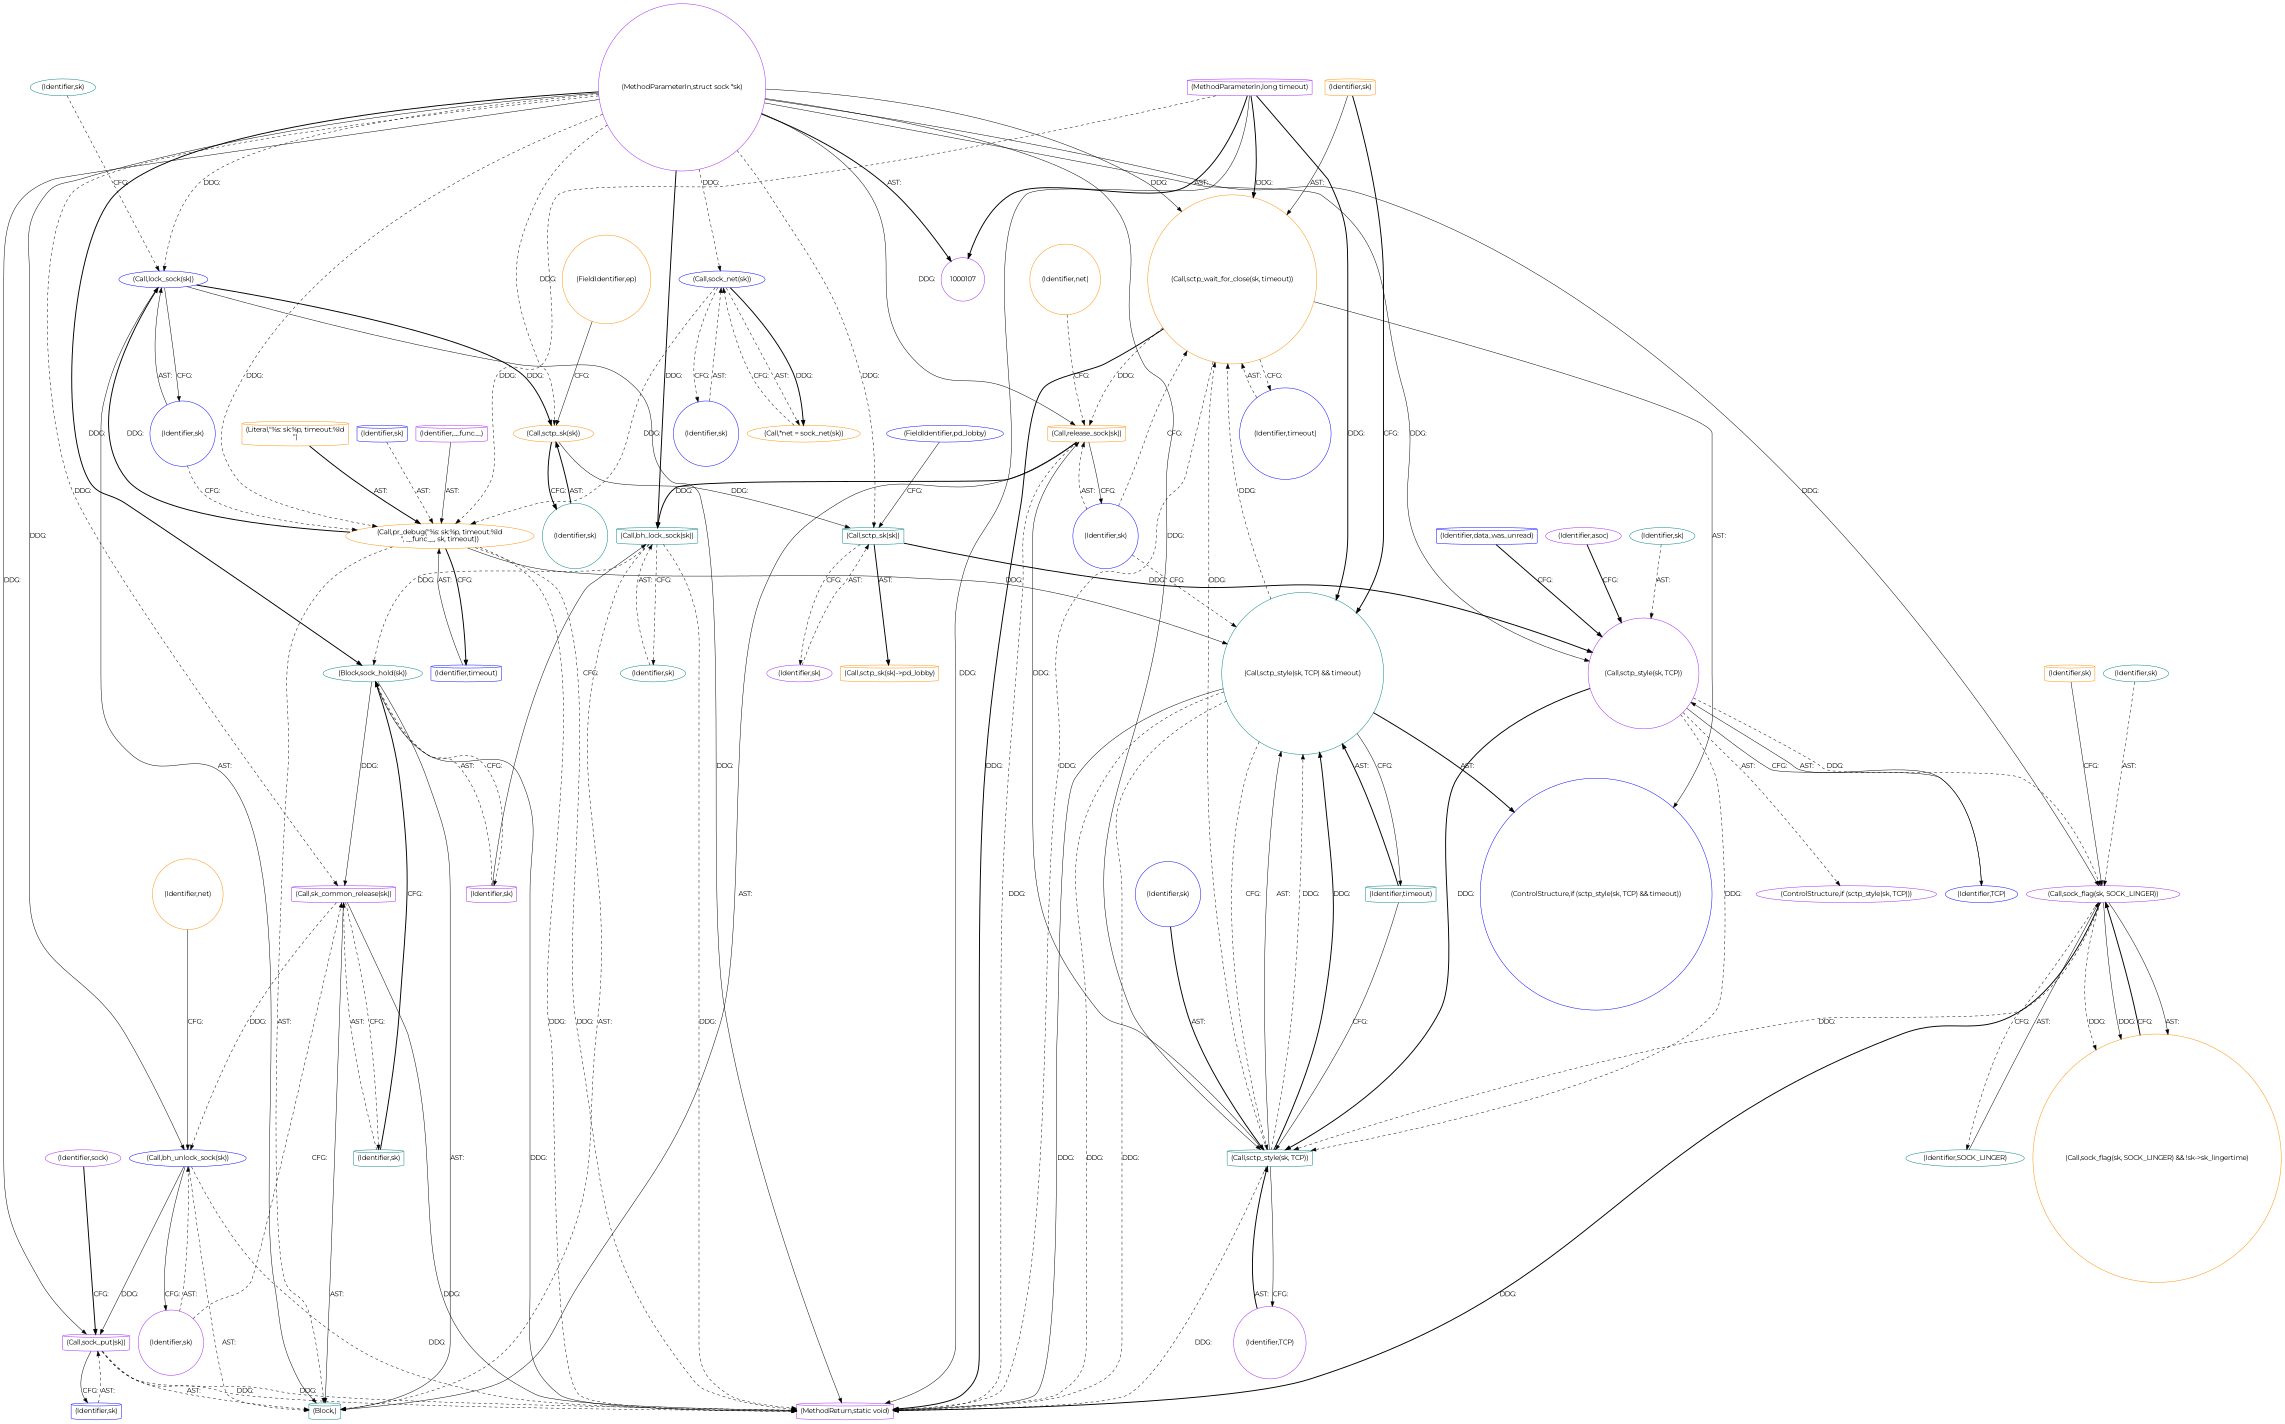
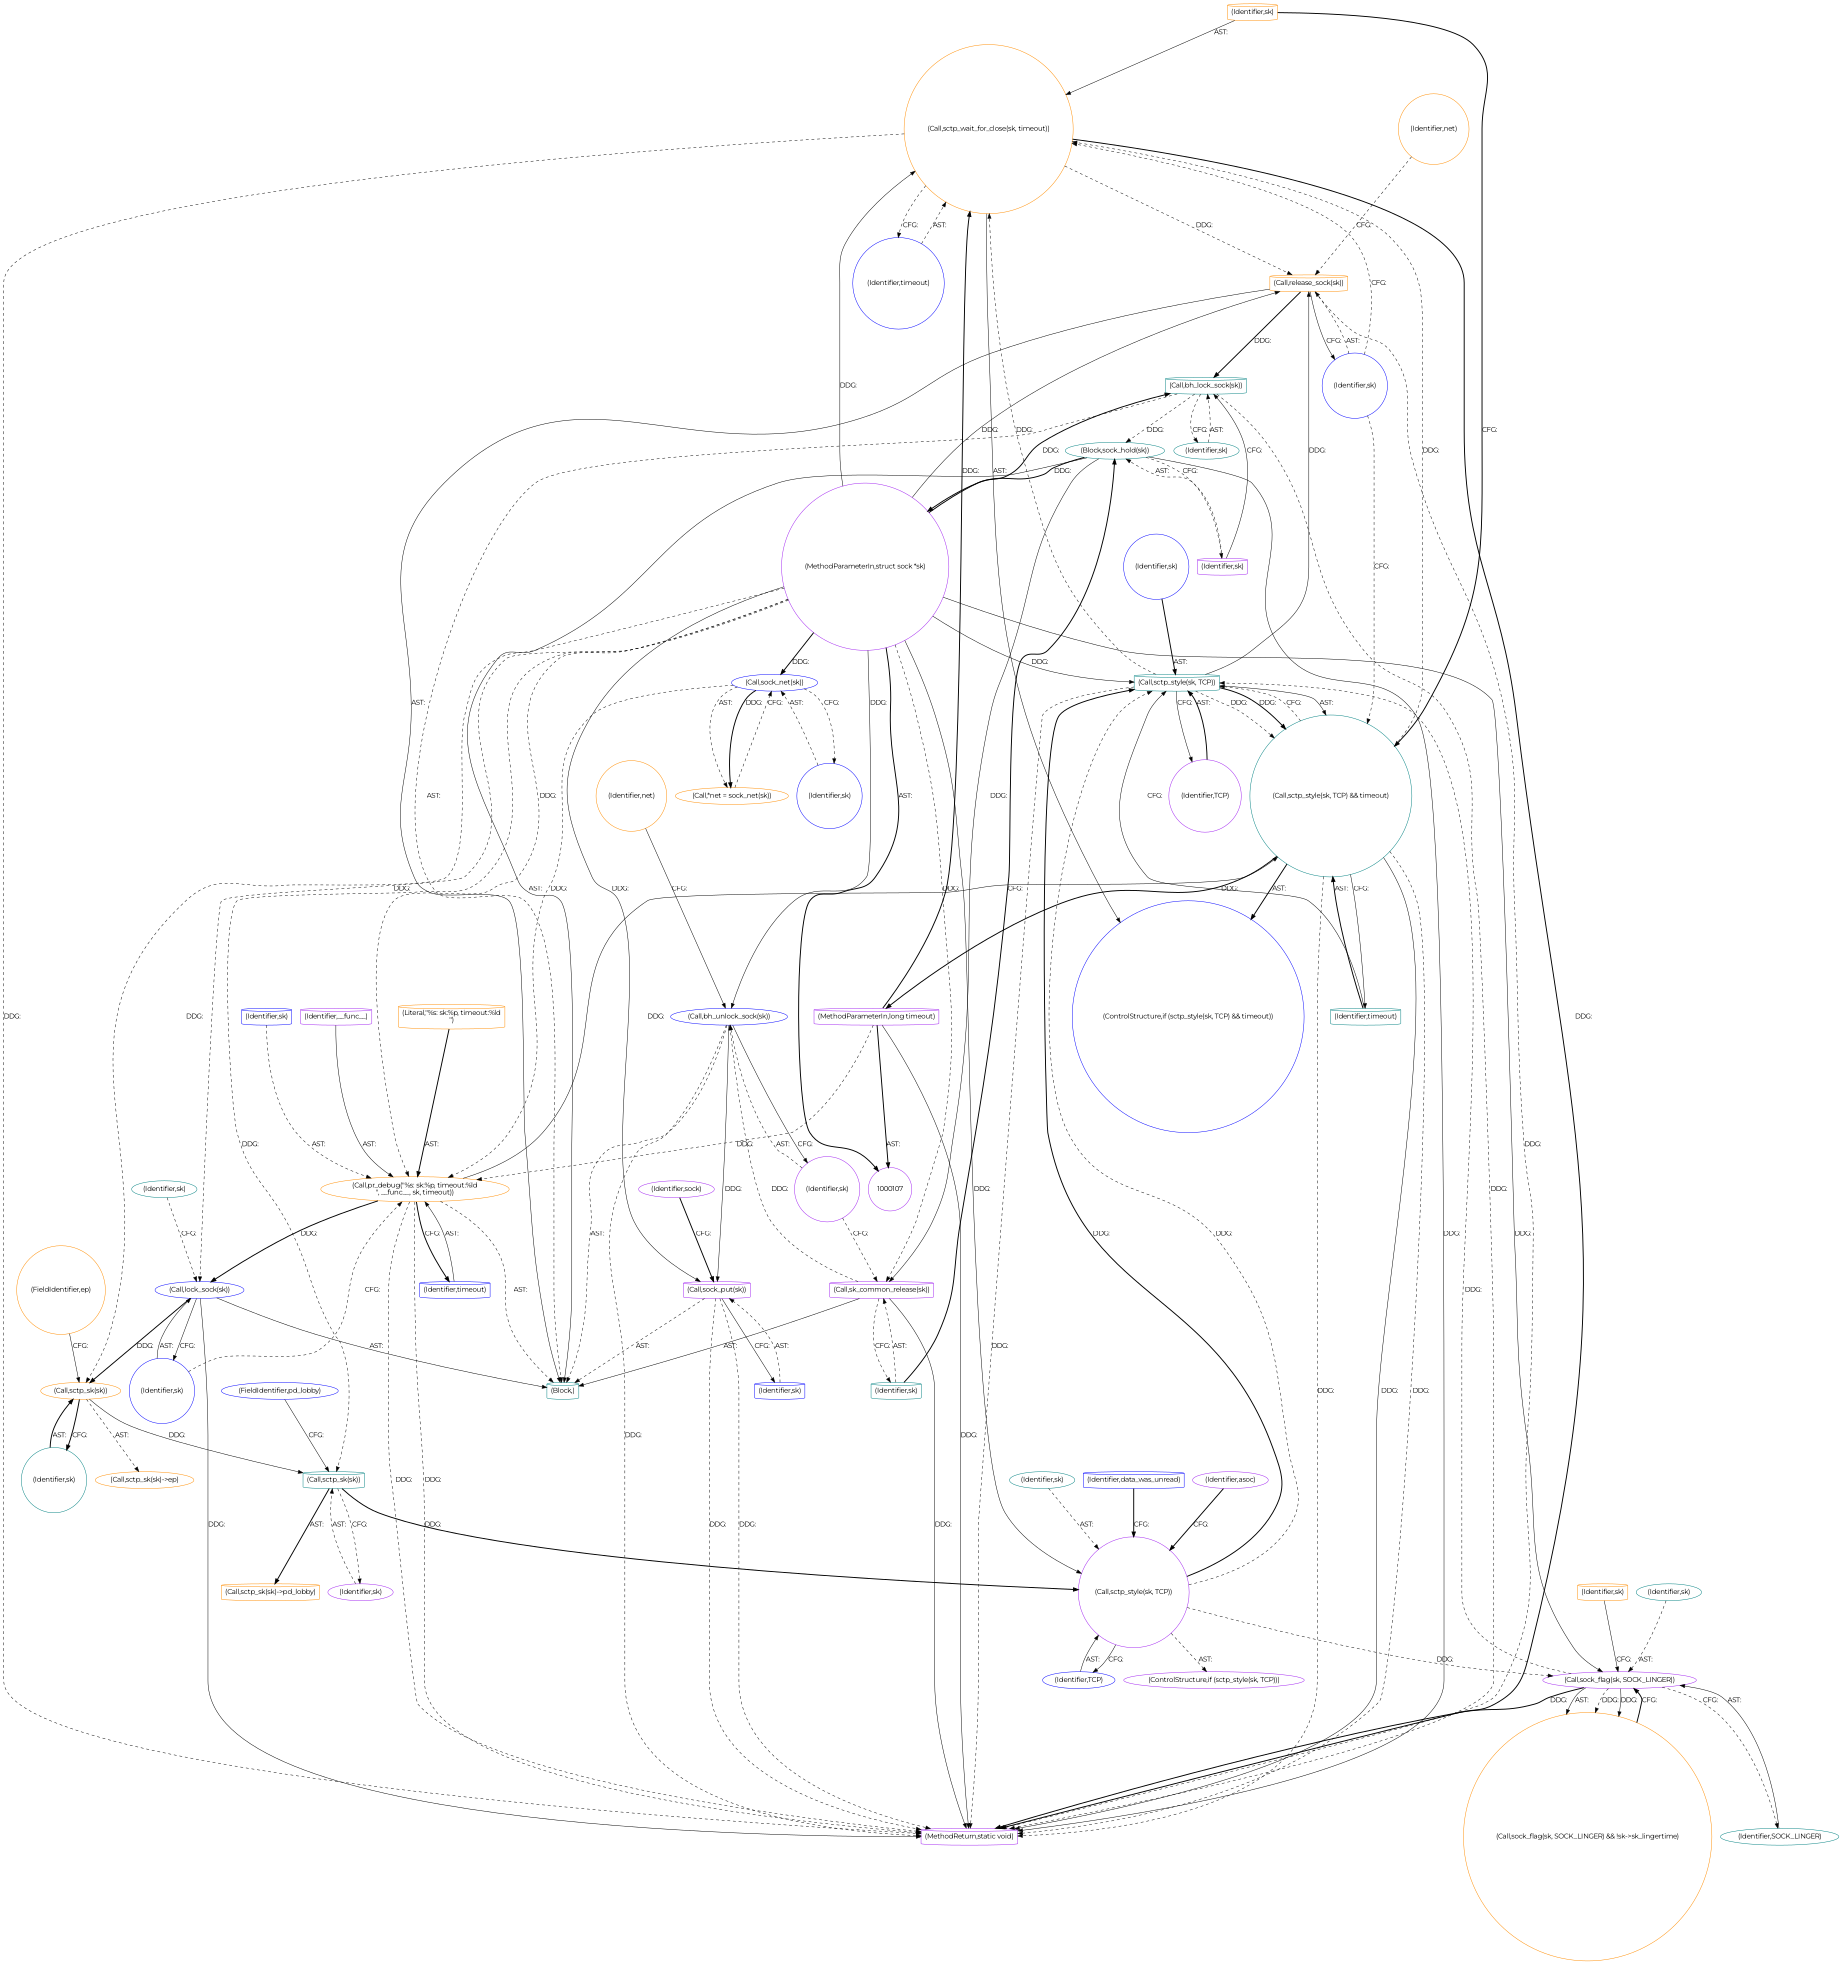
(709, 218) -> (799, 652)
(89, 249) -> (1011, 479)
(1348, 331) -> (1074, 899)
none -> (145, 1480)
